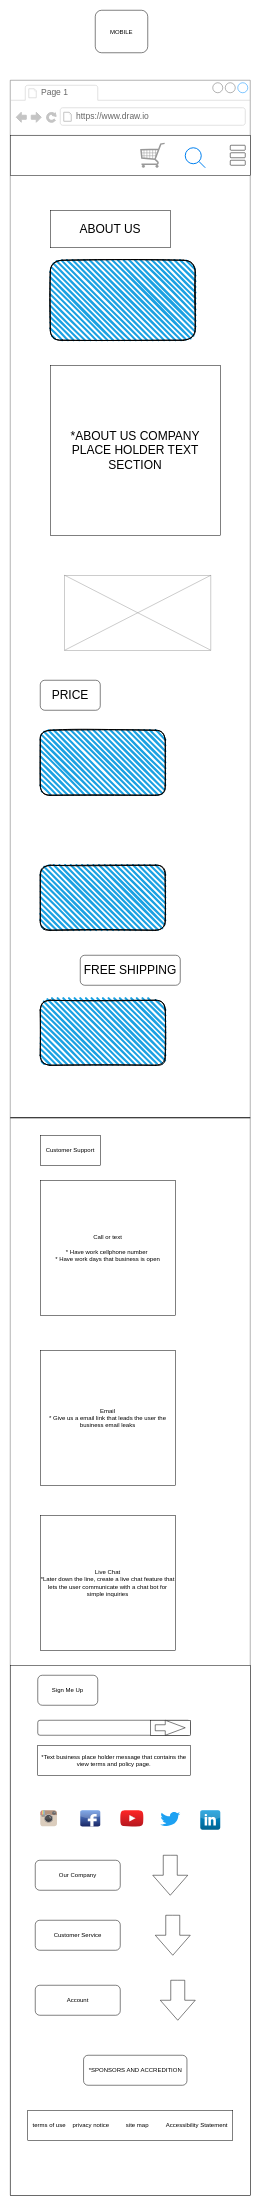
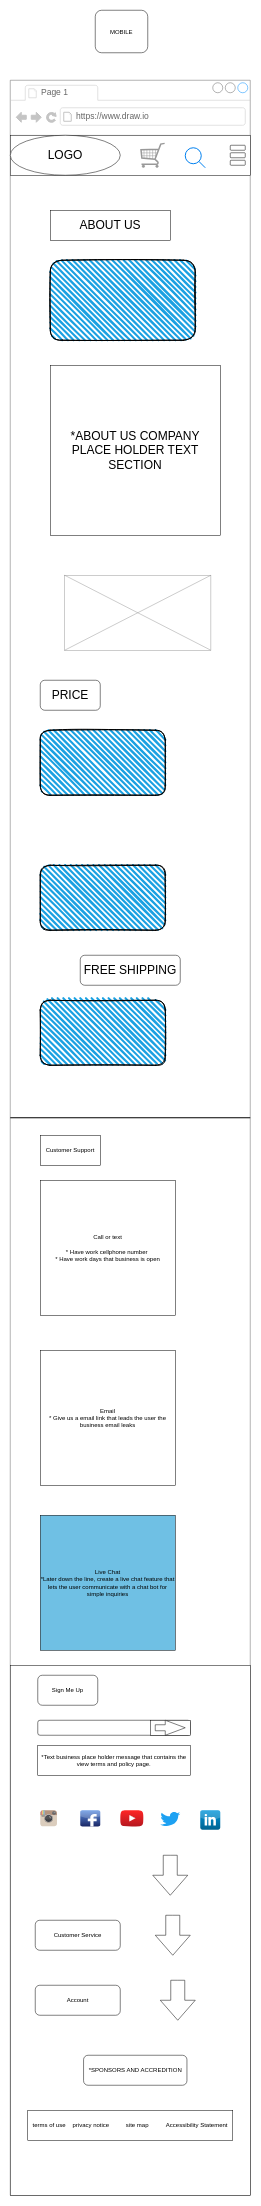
none -> (65, 155)
(110, 229) -> (110, 225)
(108, 1583) -> (108, 1583)
(78, 1875) -> none
